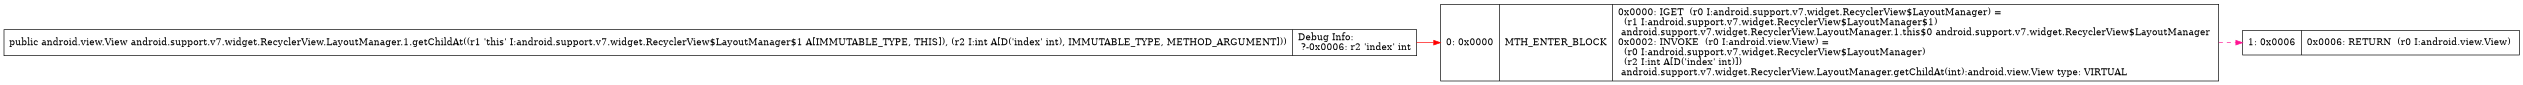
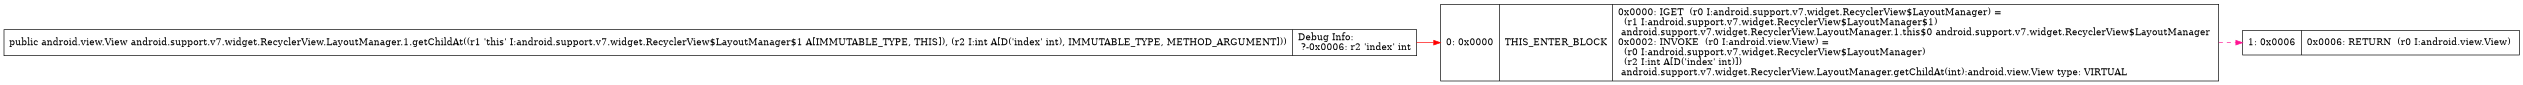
(1556, 42) -> (1556, 42)
